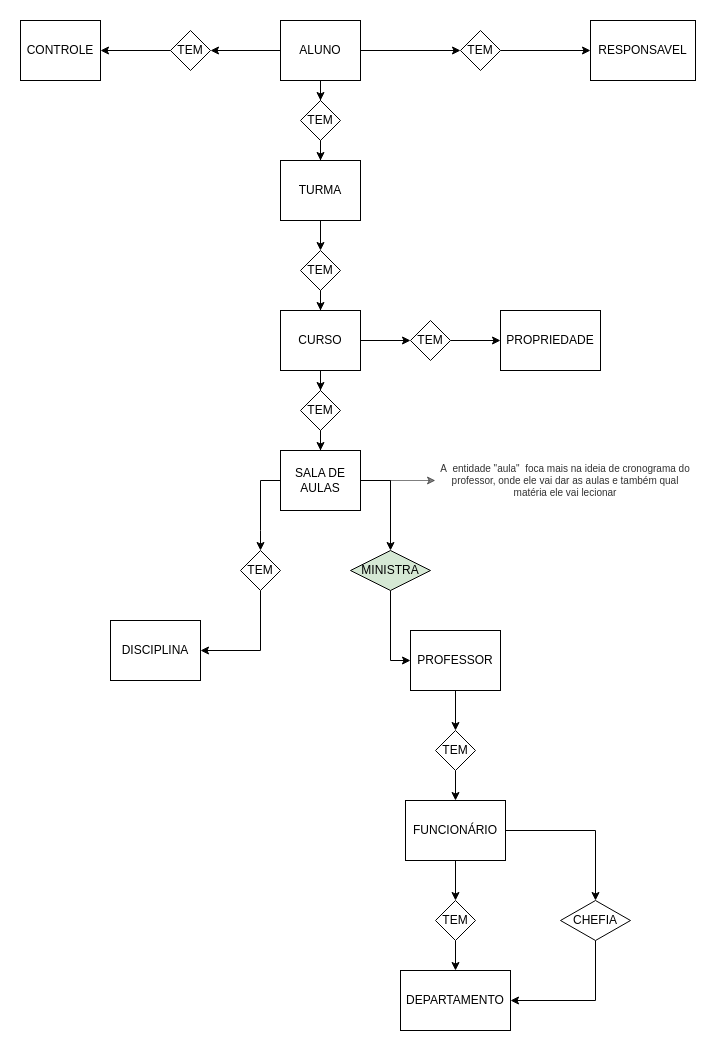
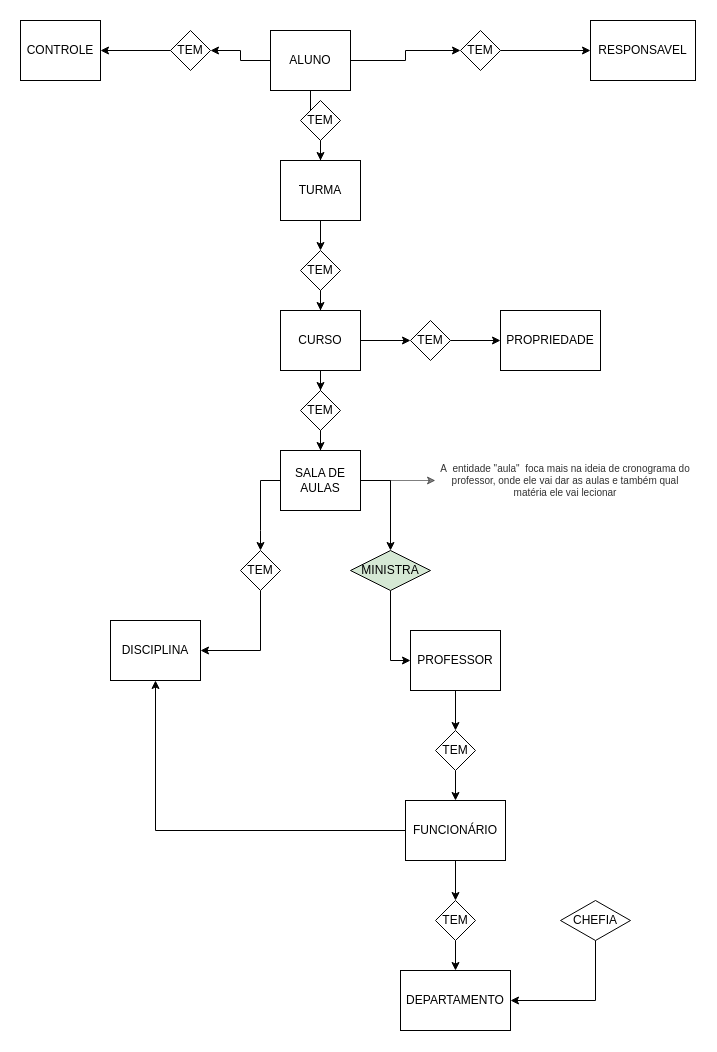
(321, 51) -> (311, 61)
(582, 831) -> (210, 831)
